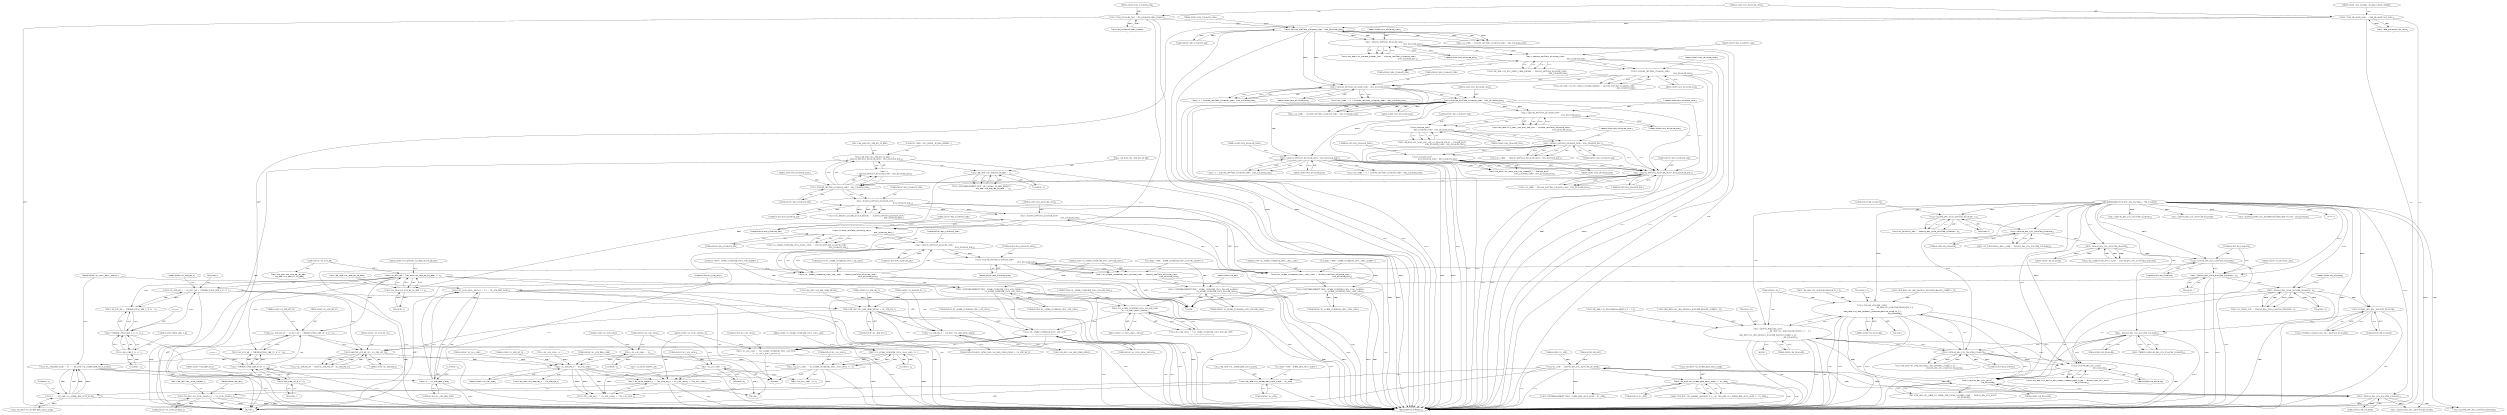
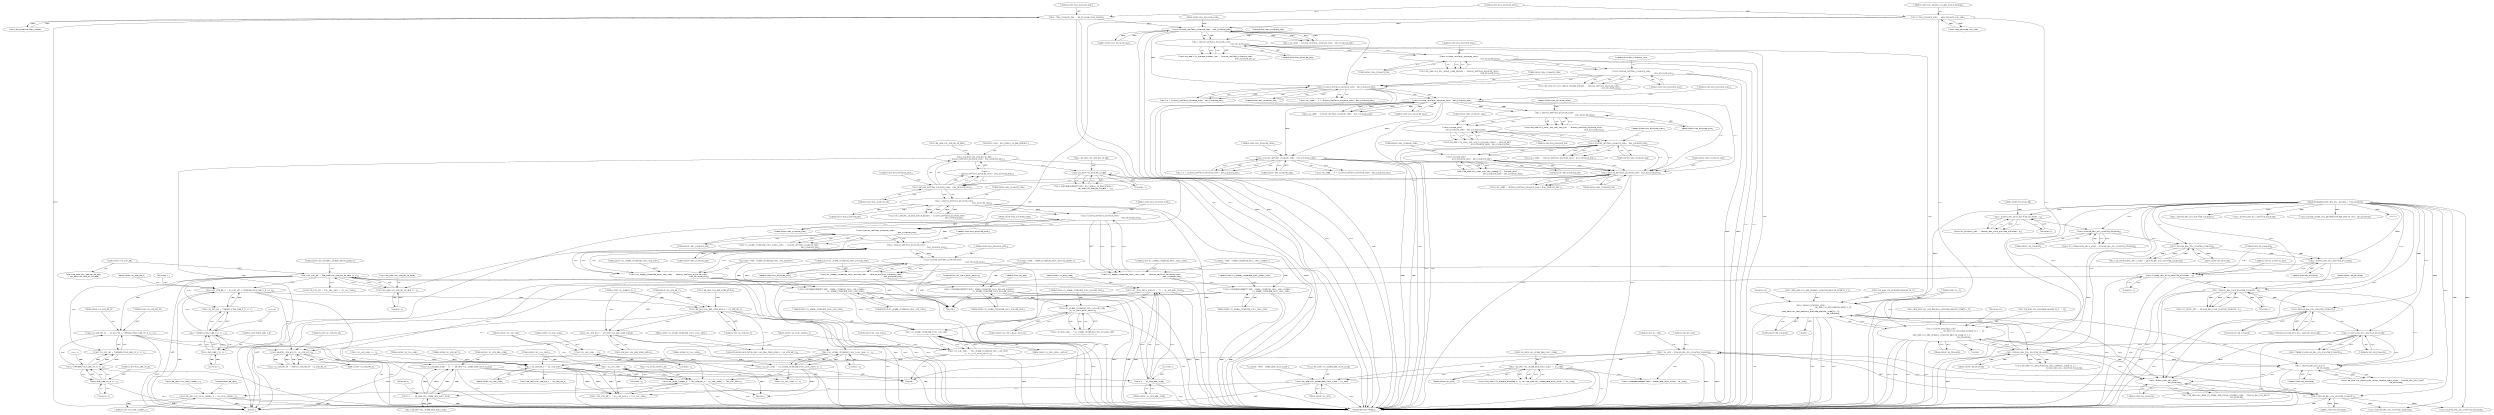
none -> (1245, 276)
none -> (330, 290)
none -> (1434, 374)
